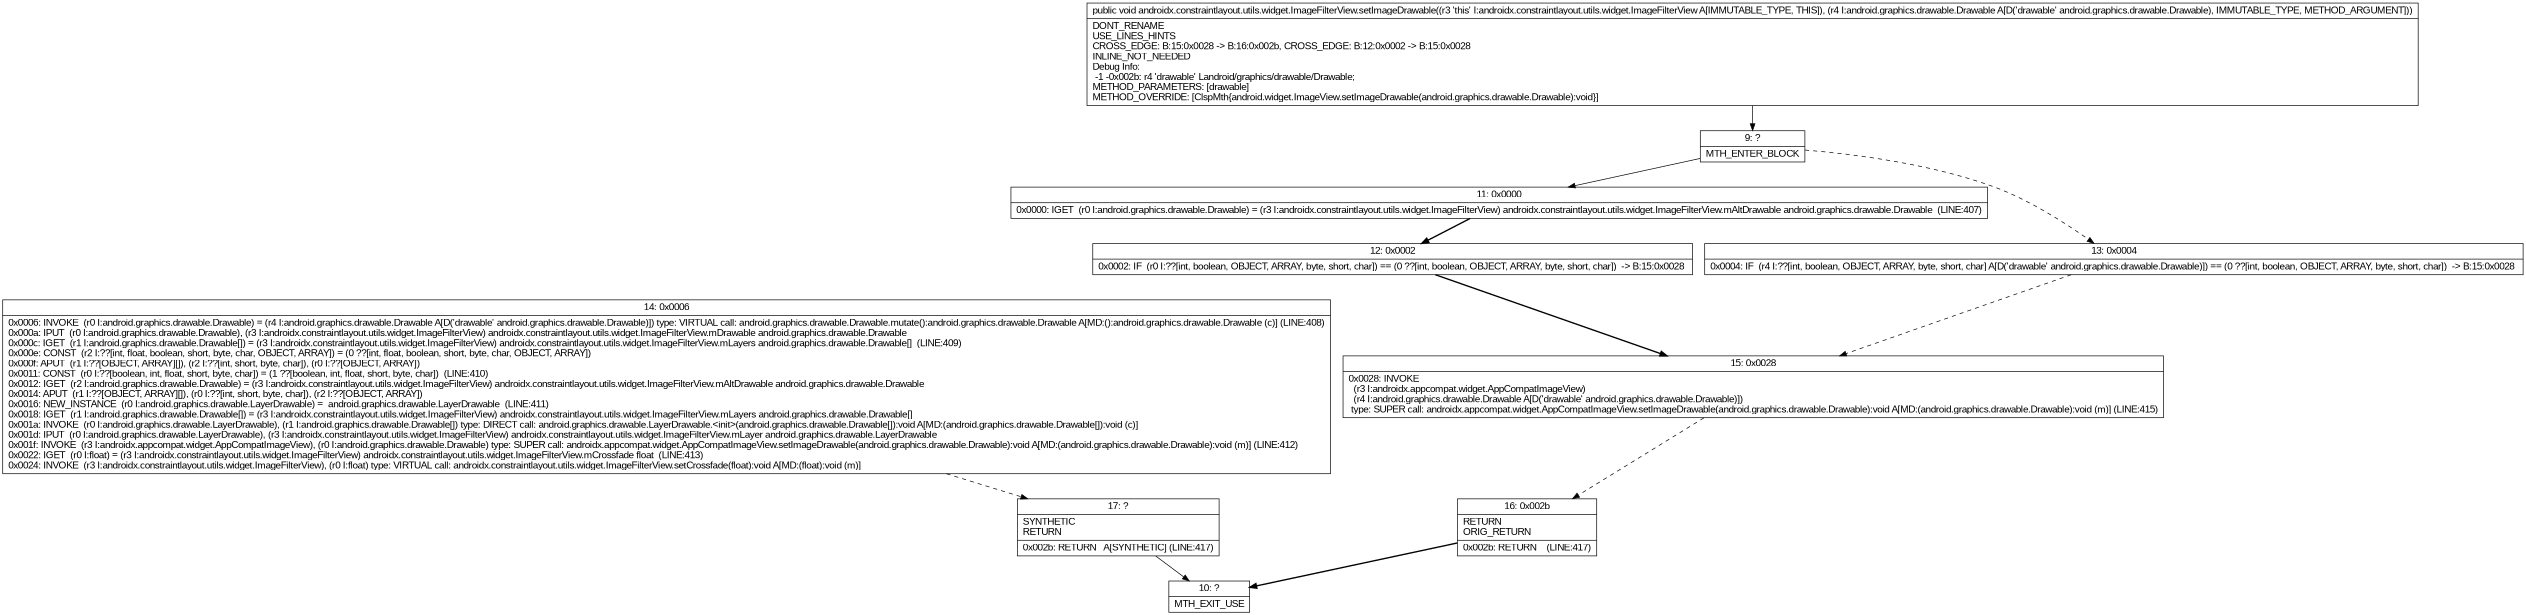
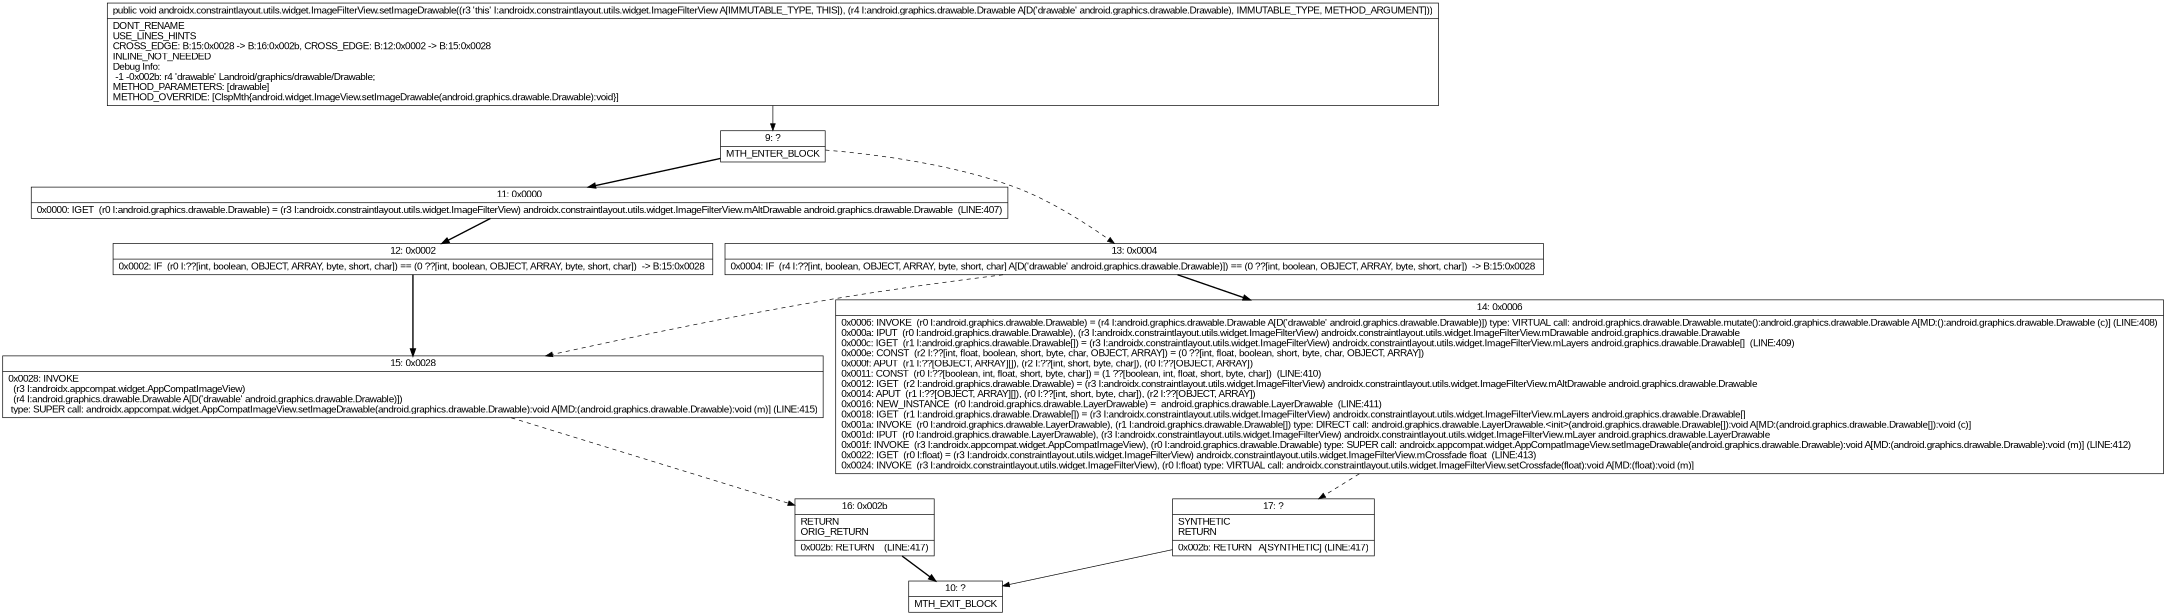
(1638, 172) -> (658, 172)
none -> (1210, 286)
(1209, 604) -> (956, 604)
